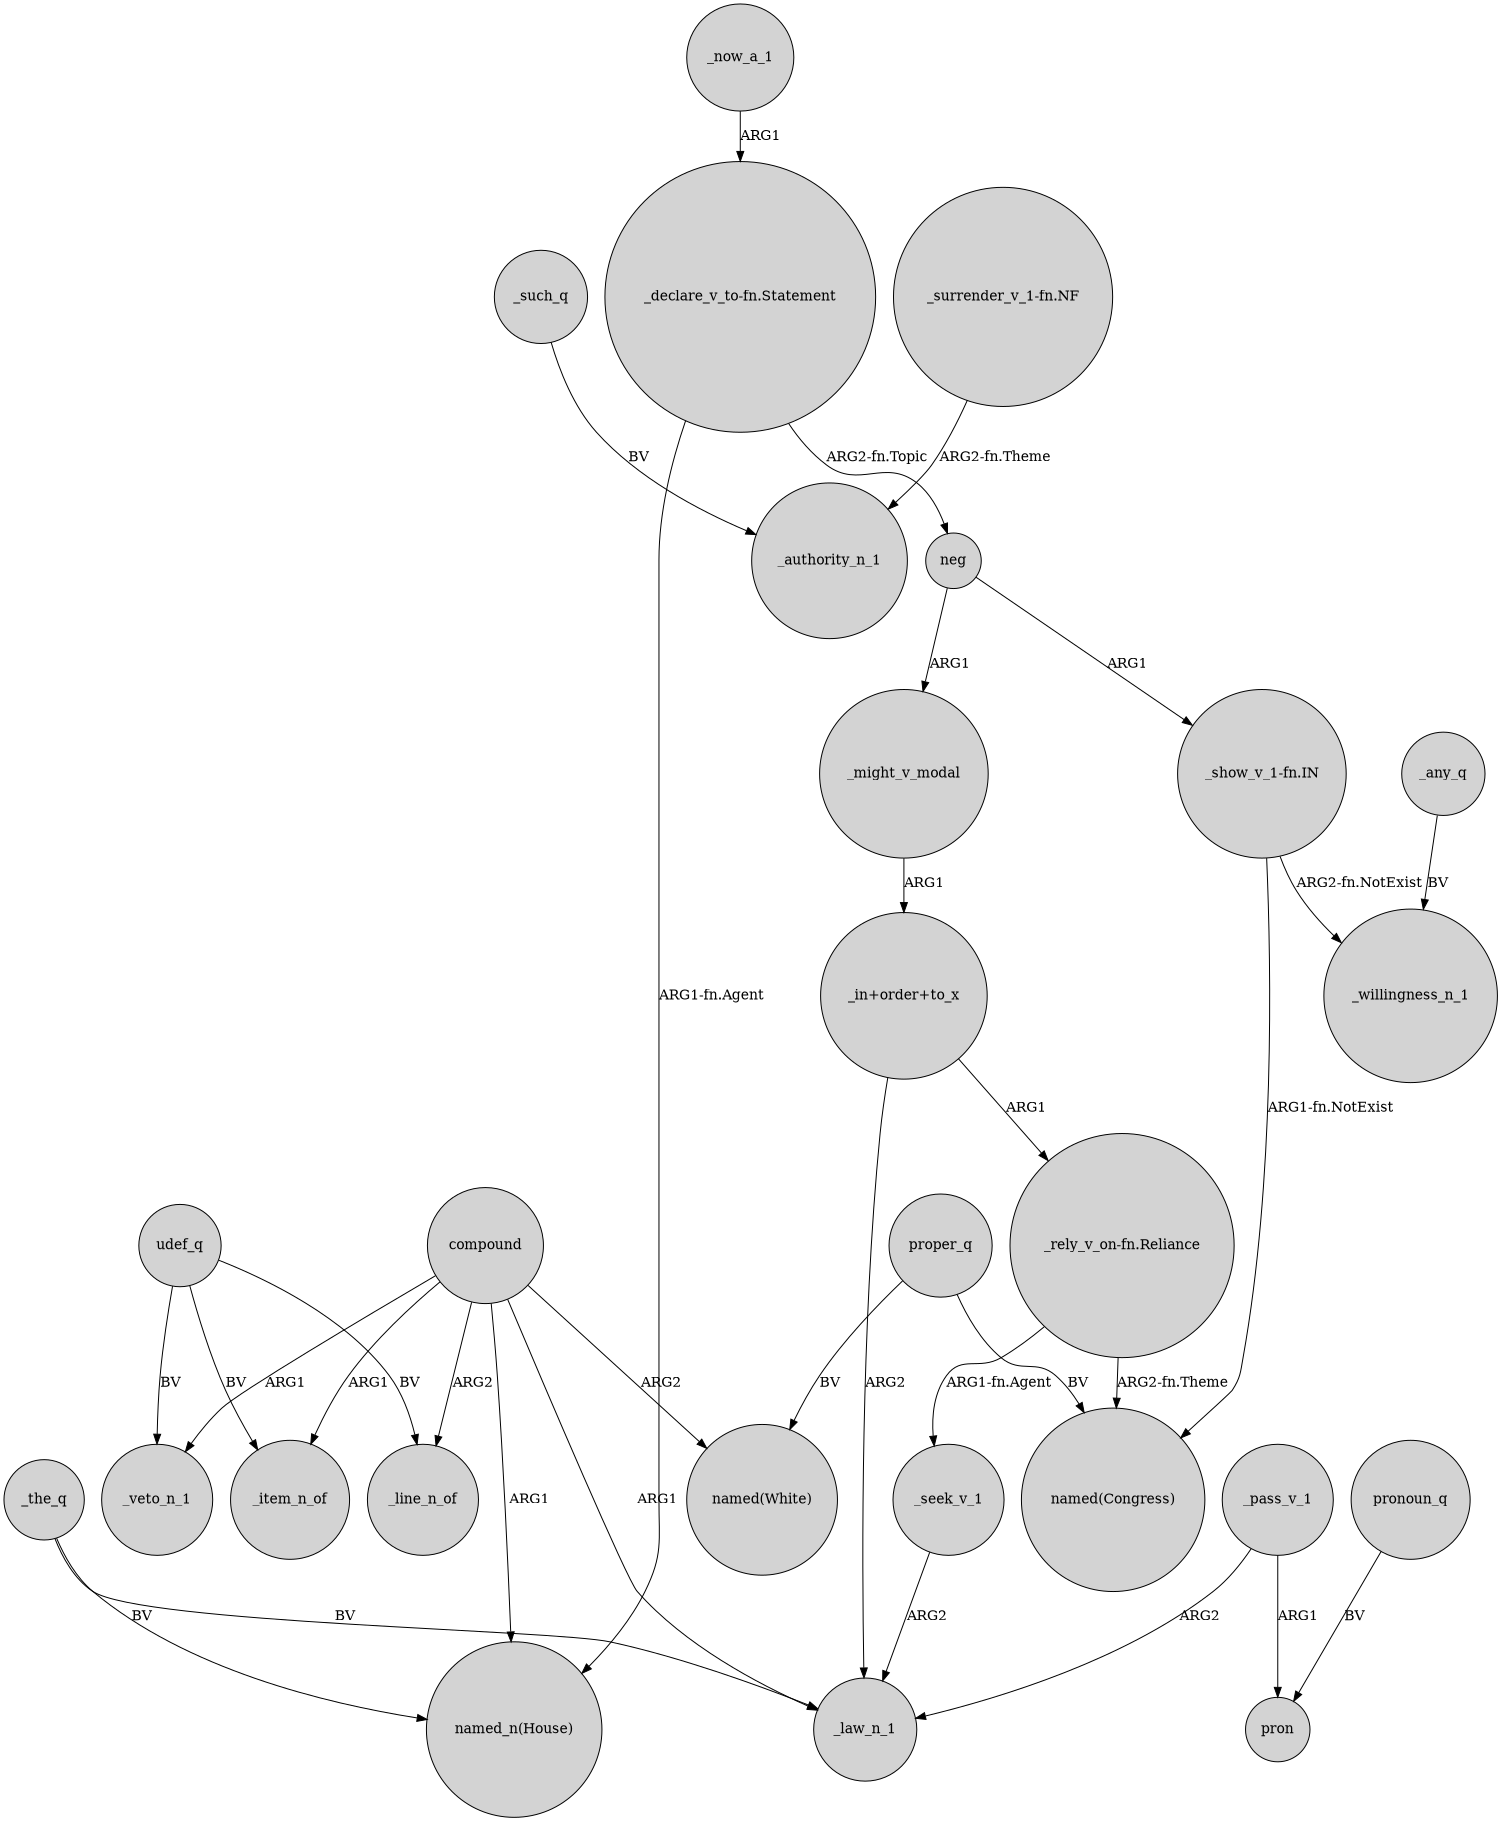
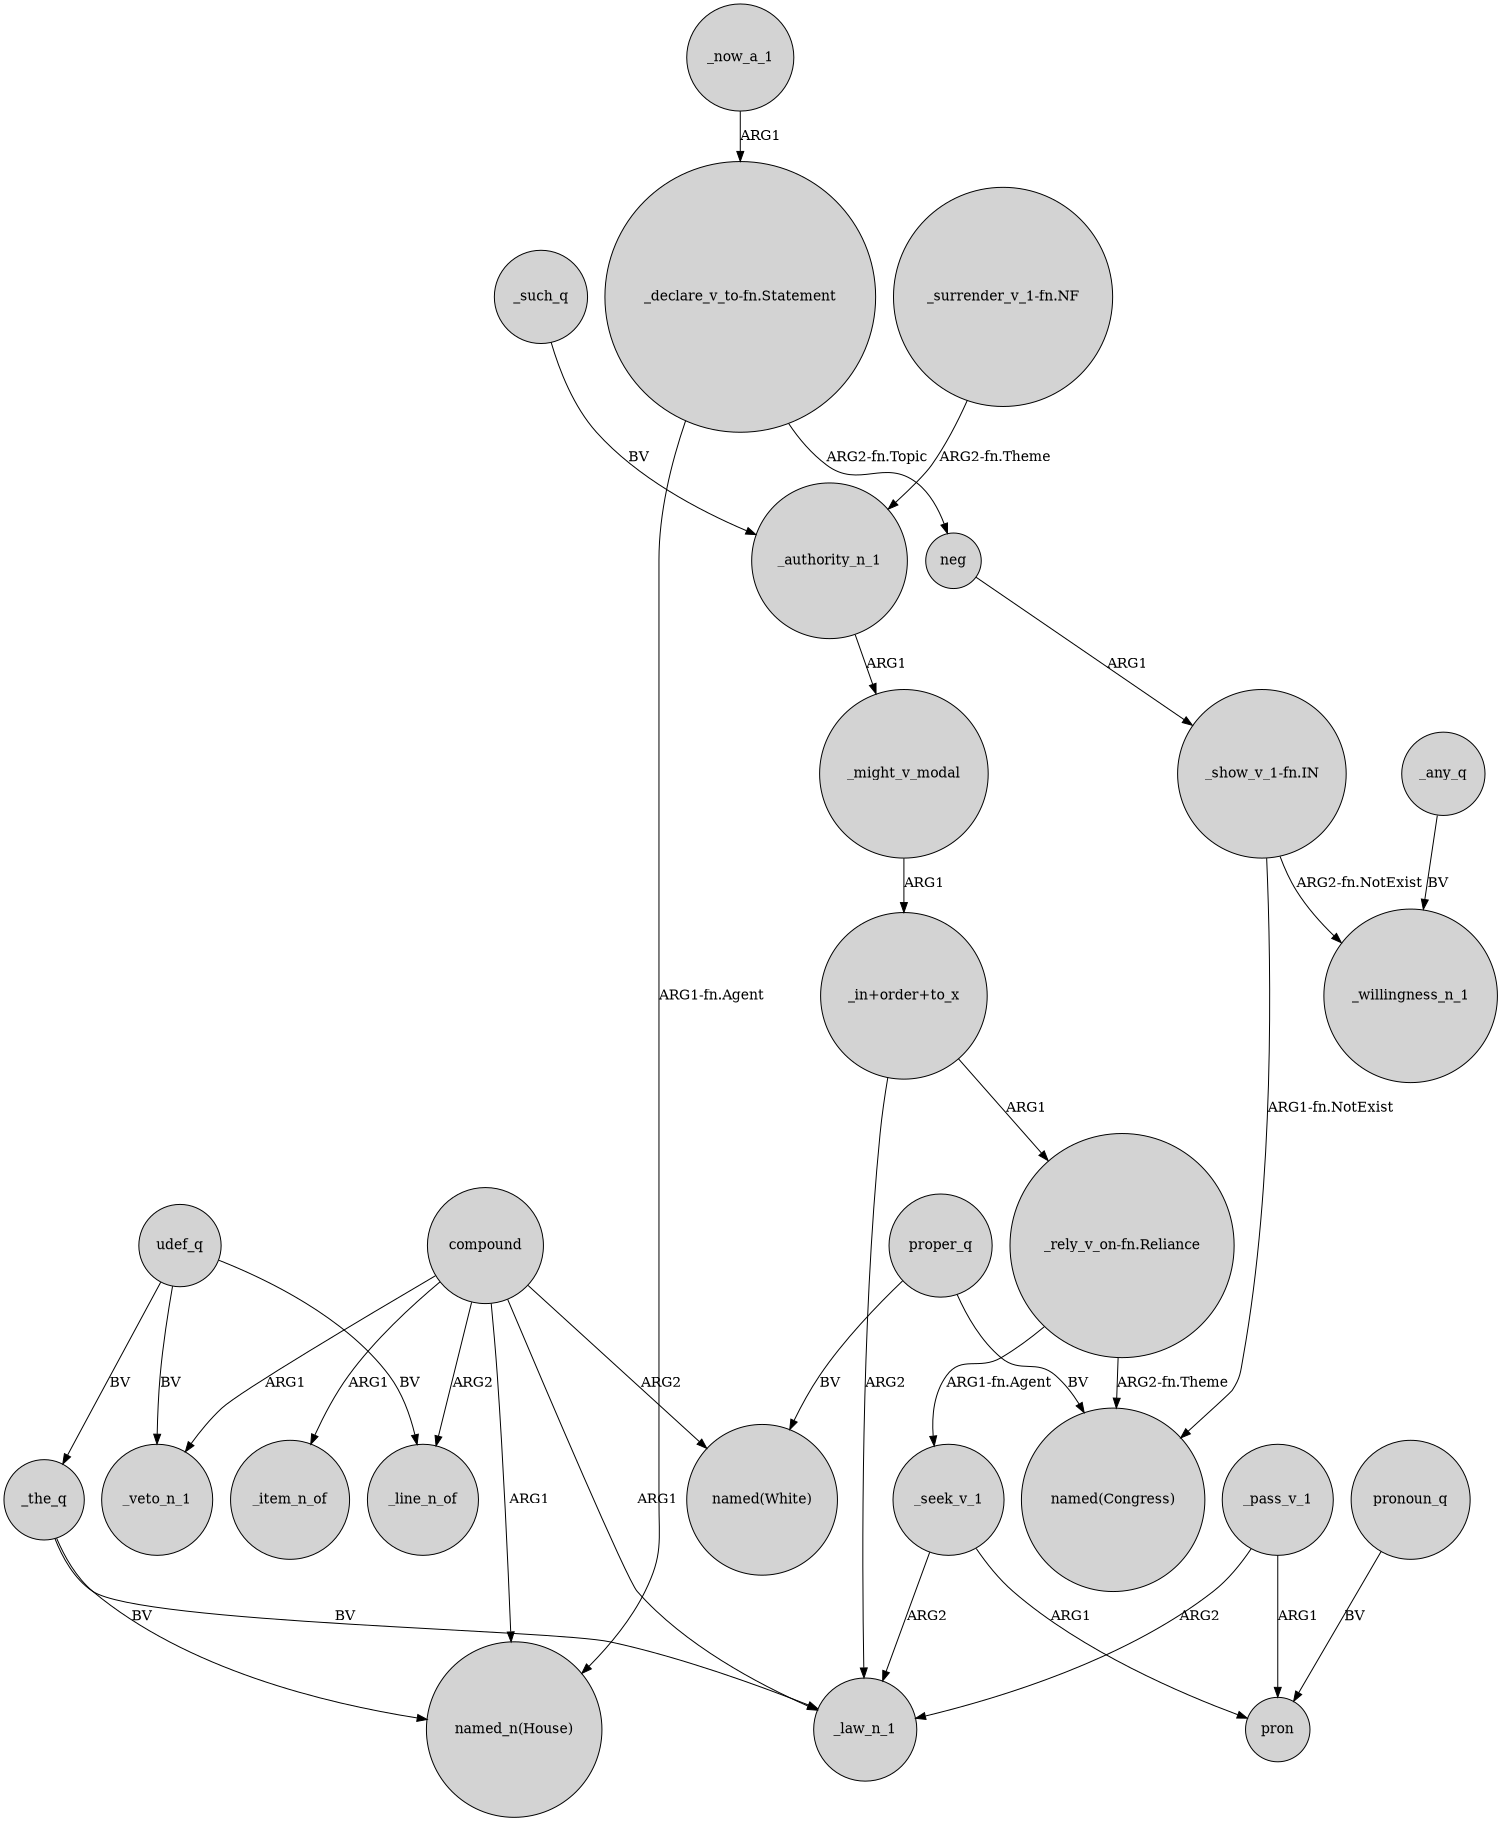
(936, 635) -> (864, 659)
(215, 1366) -> (114, 1369)
none -> (1095, 1649)
